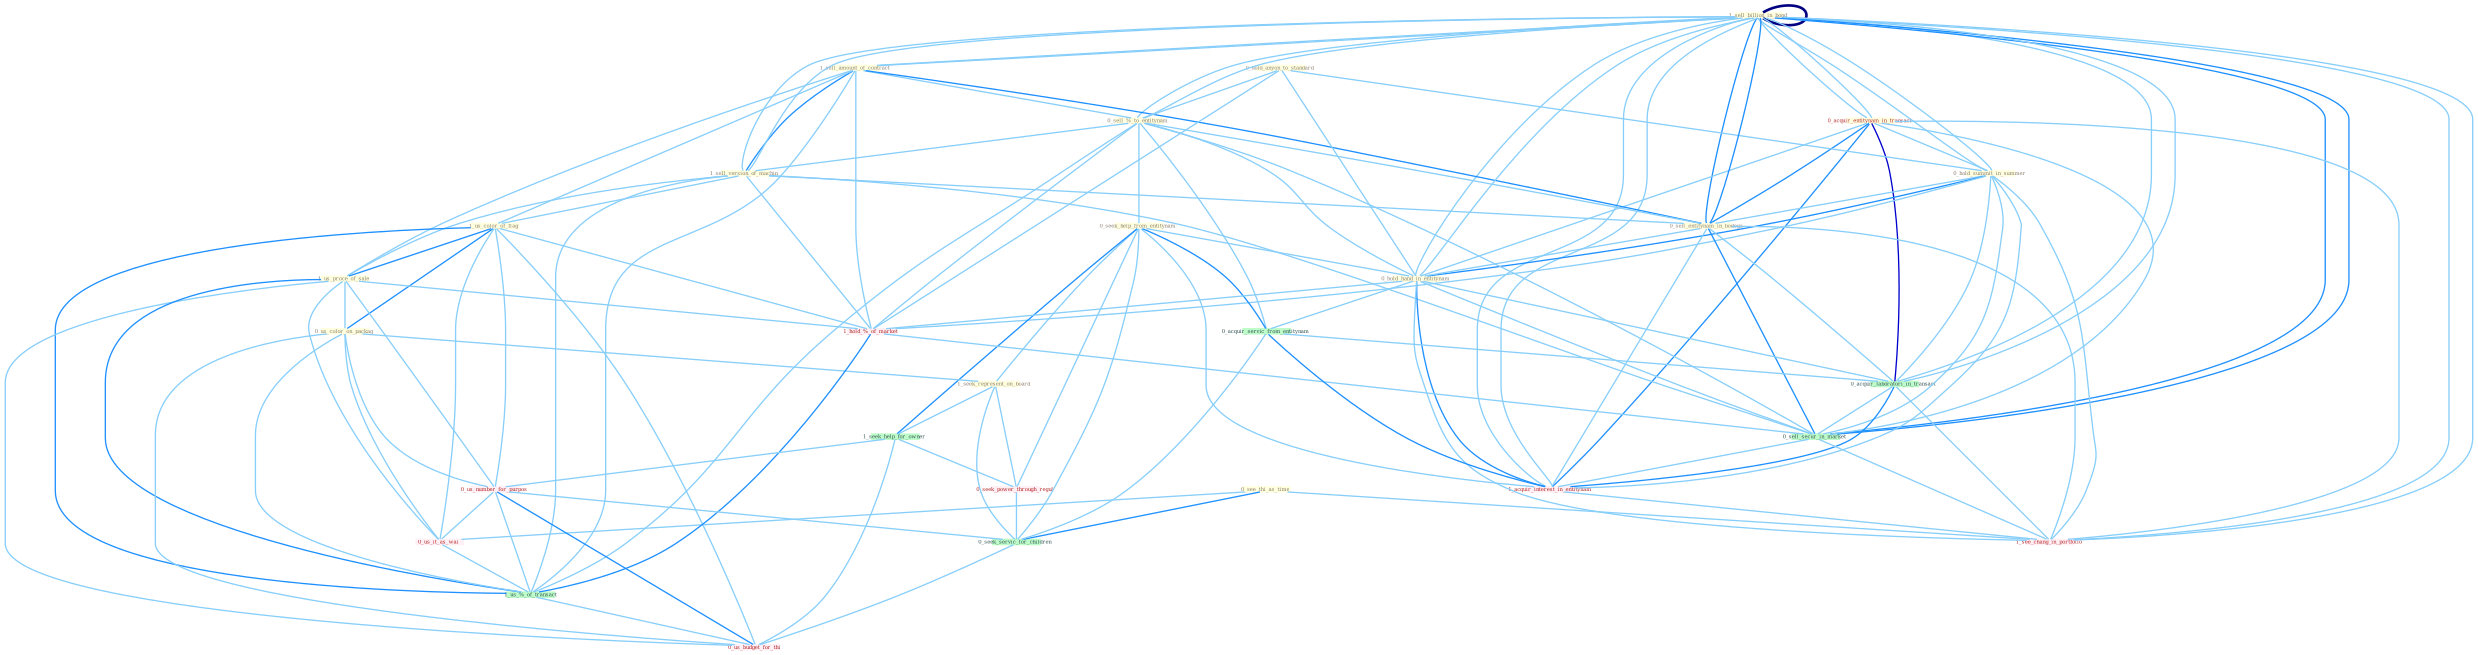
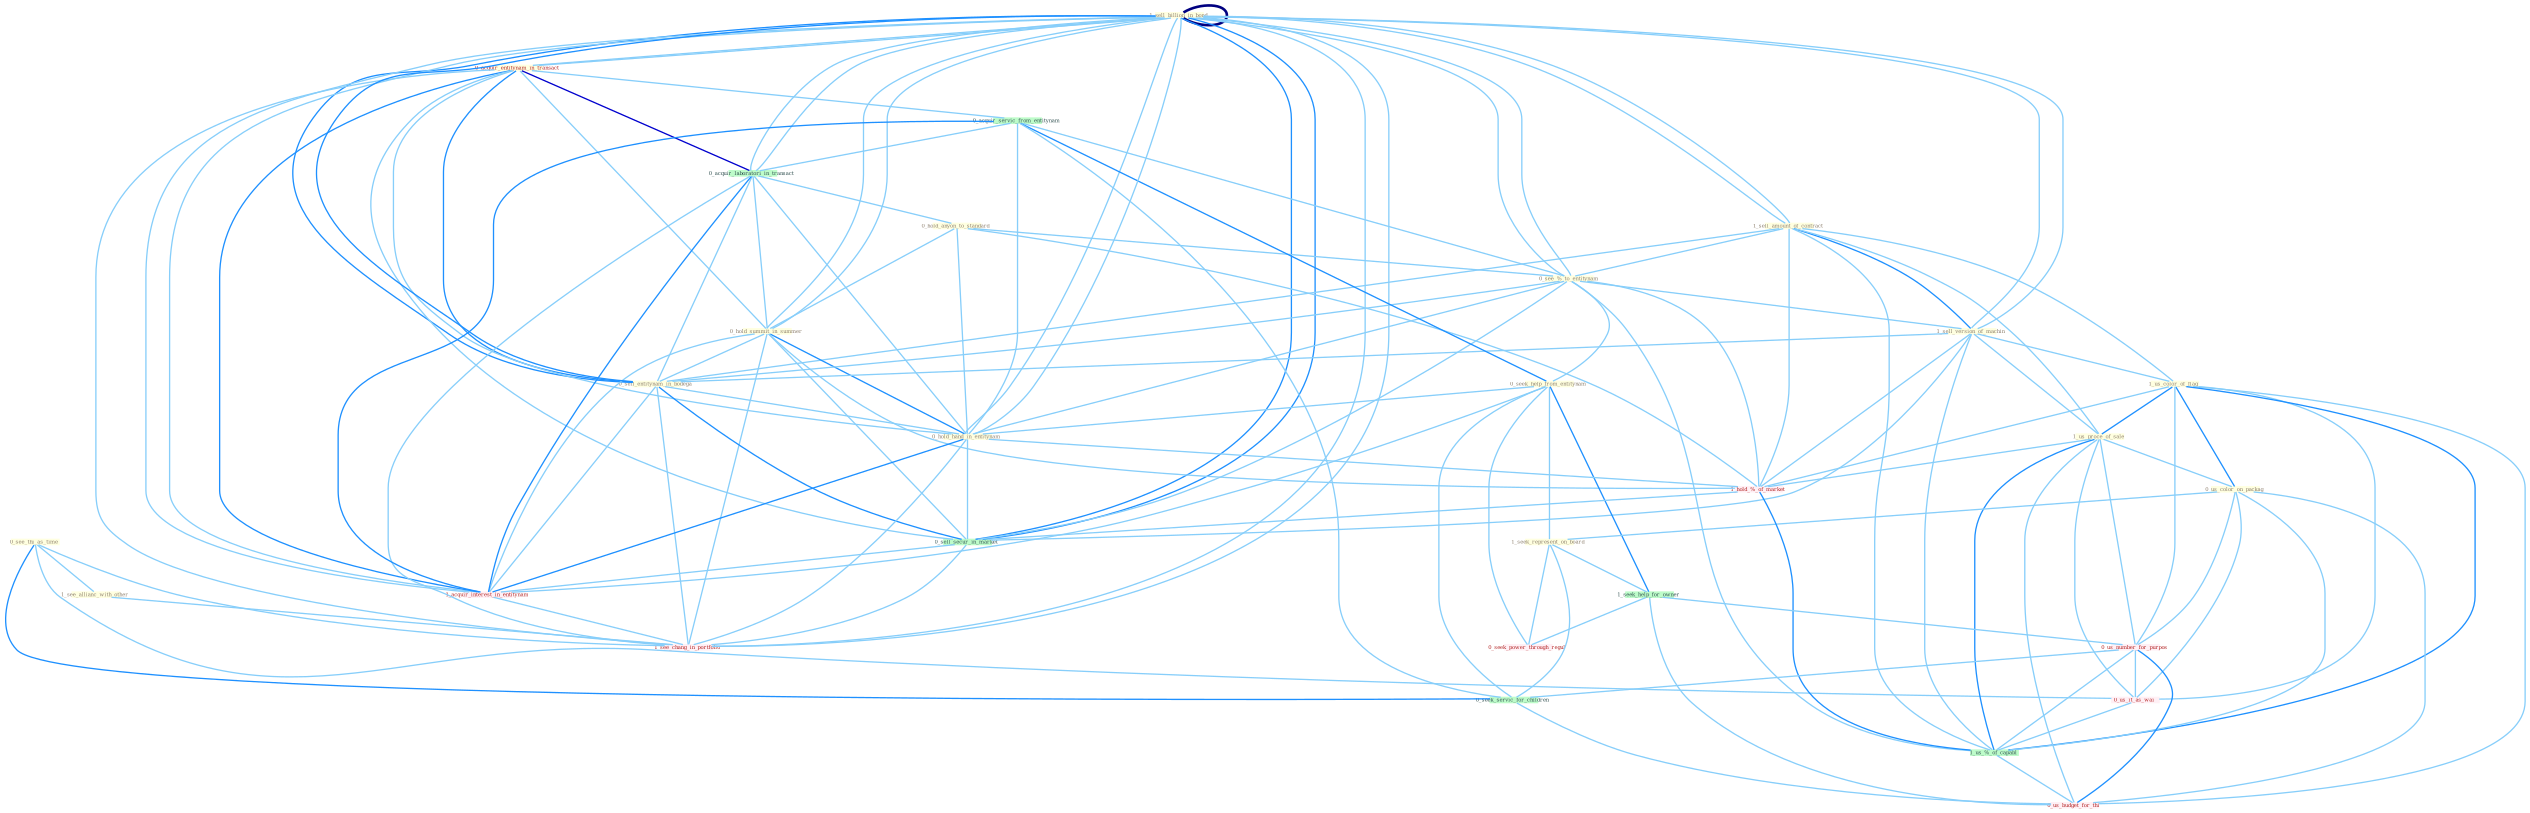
none -> (768, 94)
(1139, 121) -> (1569, 279)
(1285, 138) -> (1223, 305)
(1855, 410) -> (850, 198)
(1016, 516) -> none
none -> (96, 595)
(531, 595) -> (1994, 753)
